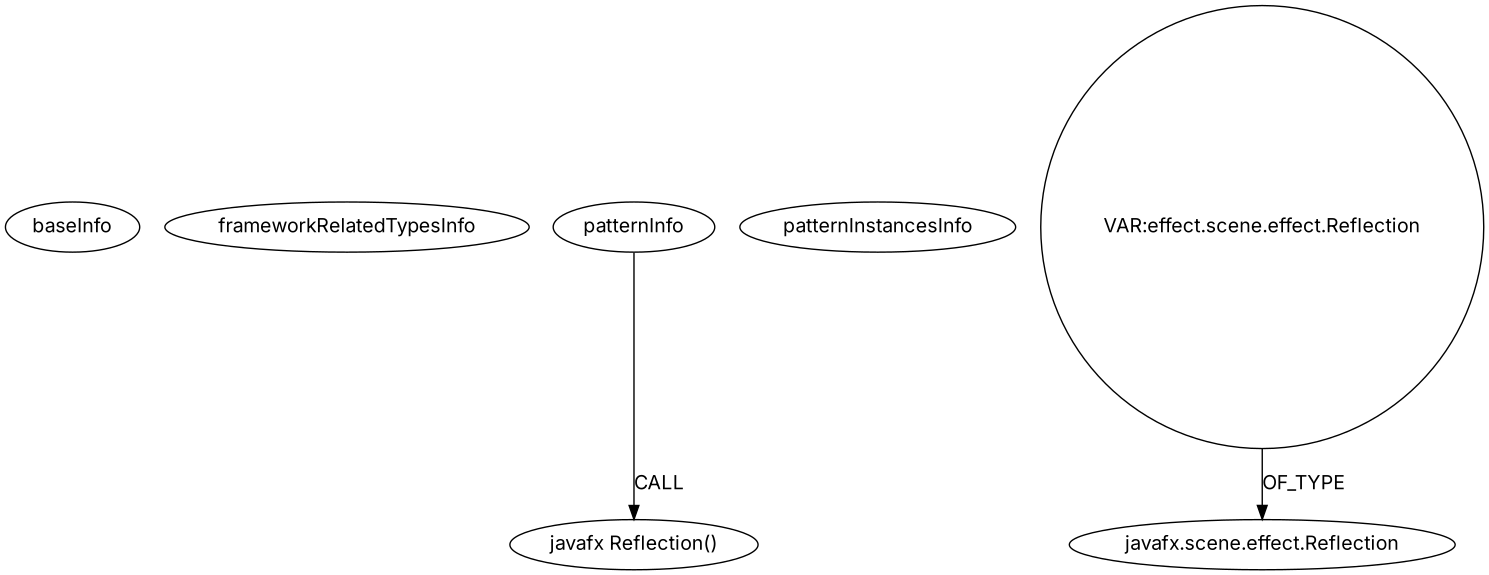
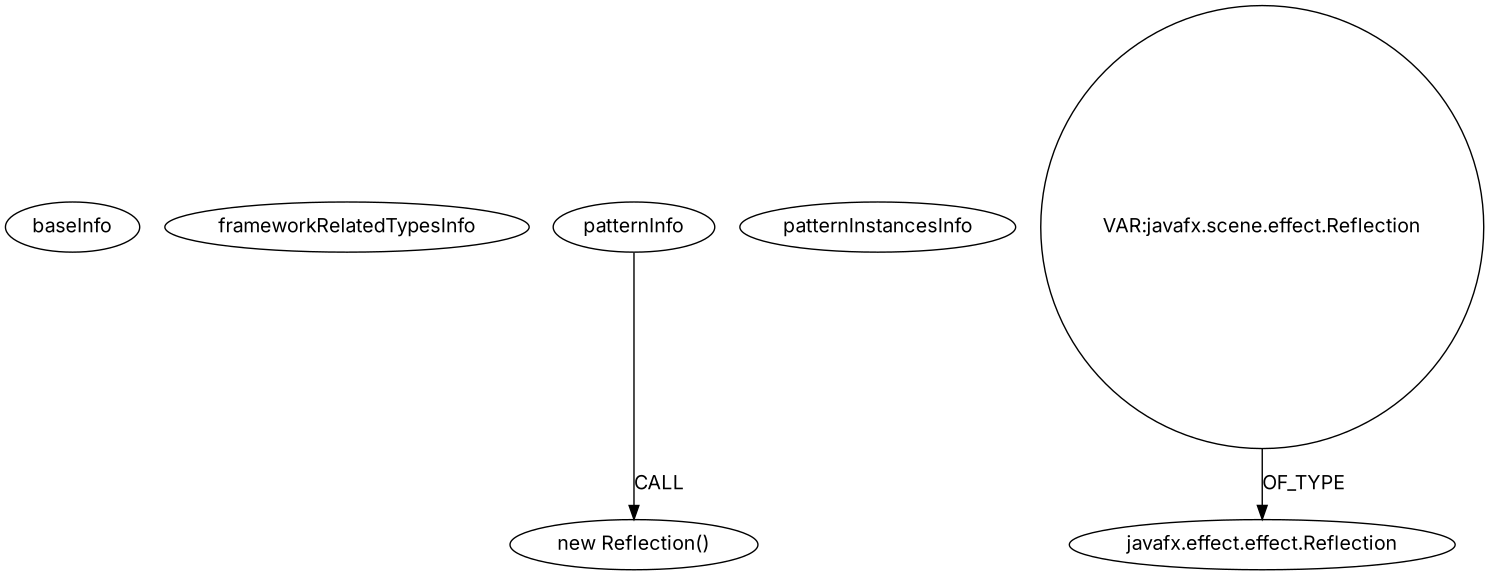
(1262, 227) -> (1262, 227)
(634, 545) -> (634, 545)
(1262, 545) -> (1262, 545)
